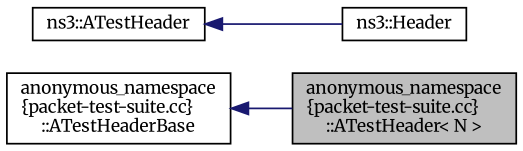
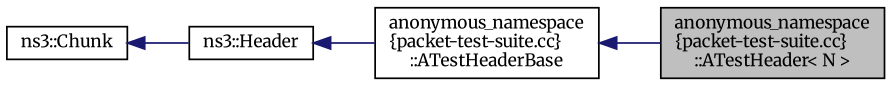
(119, 24) -> (67, 43)
none -> (353, 43)
